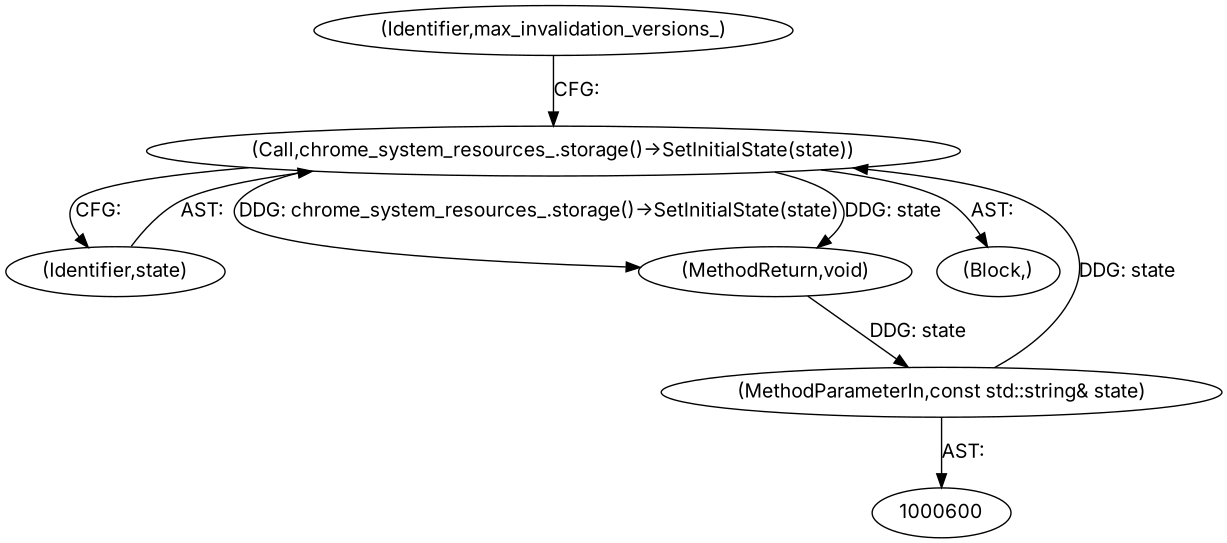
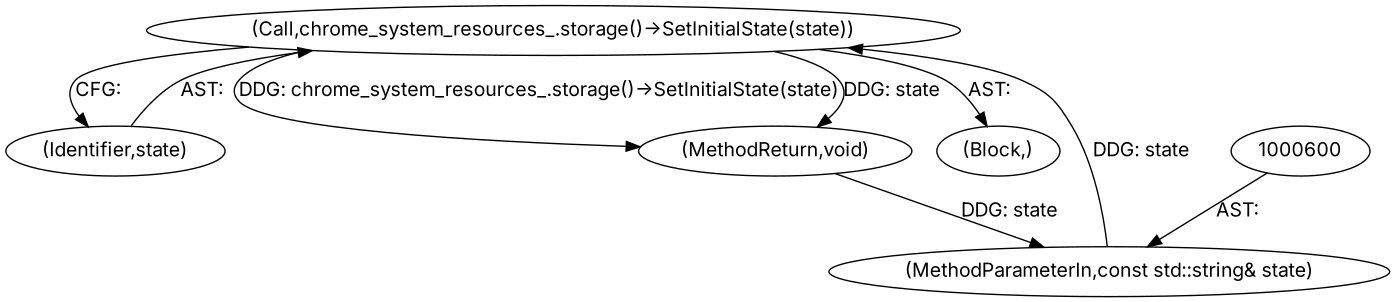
(553, 30) -> none
(942, 446) -> (1213, 206)
